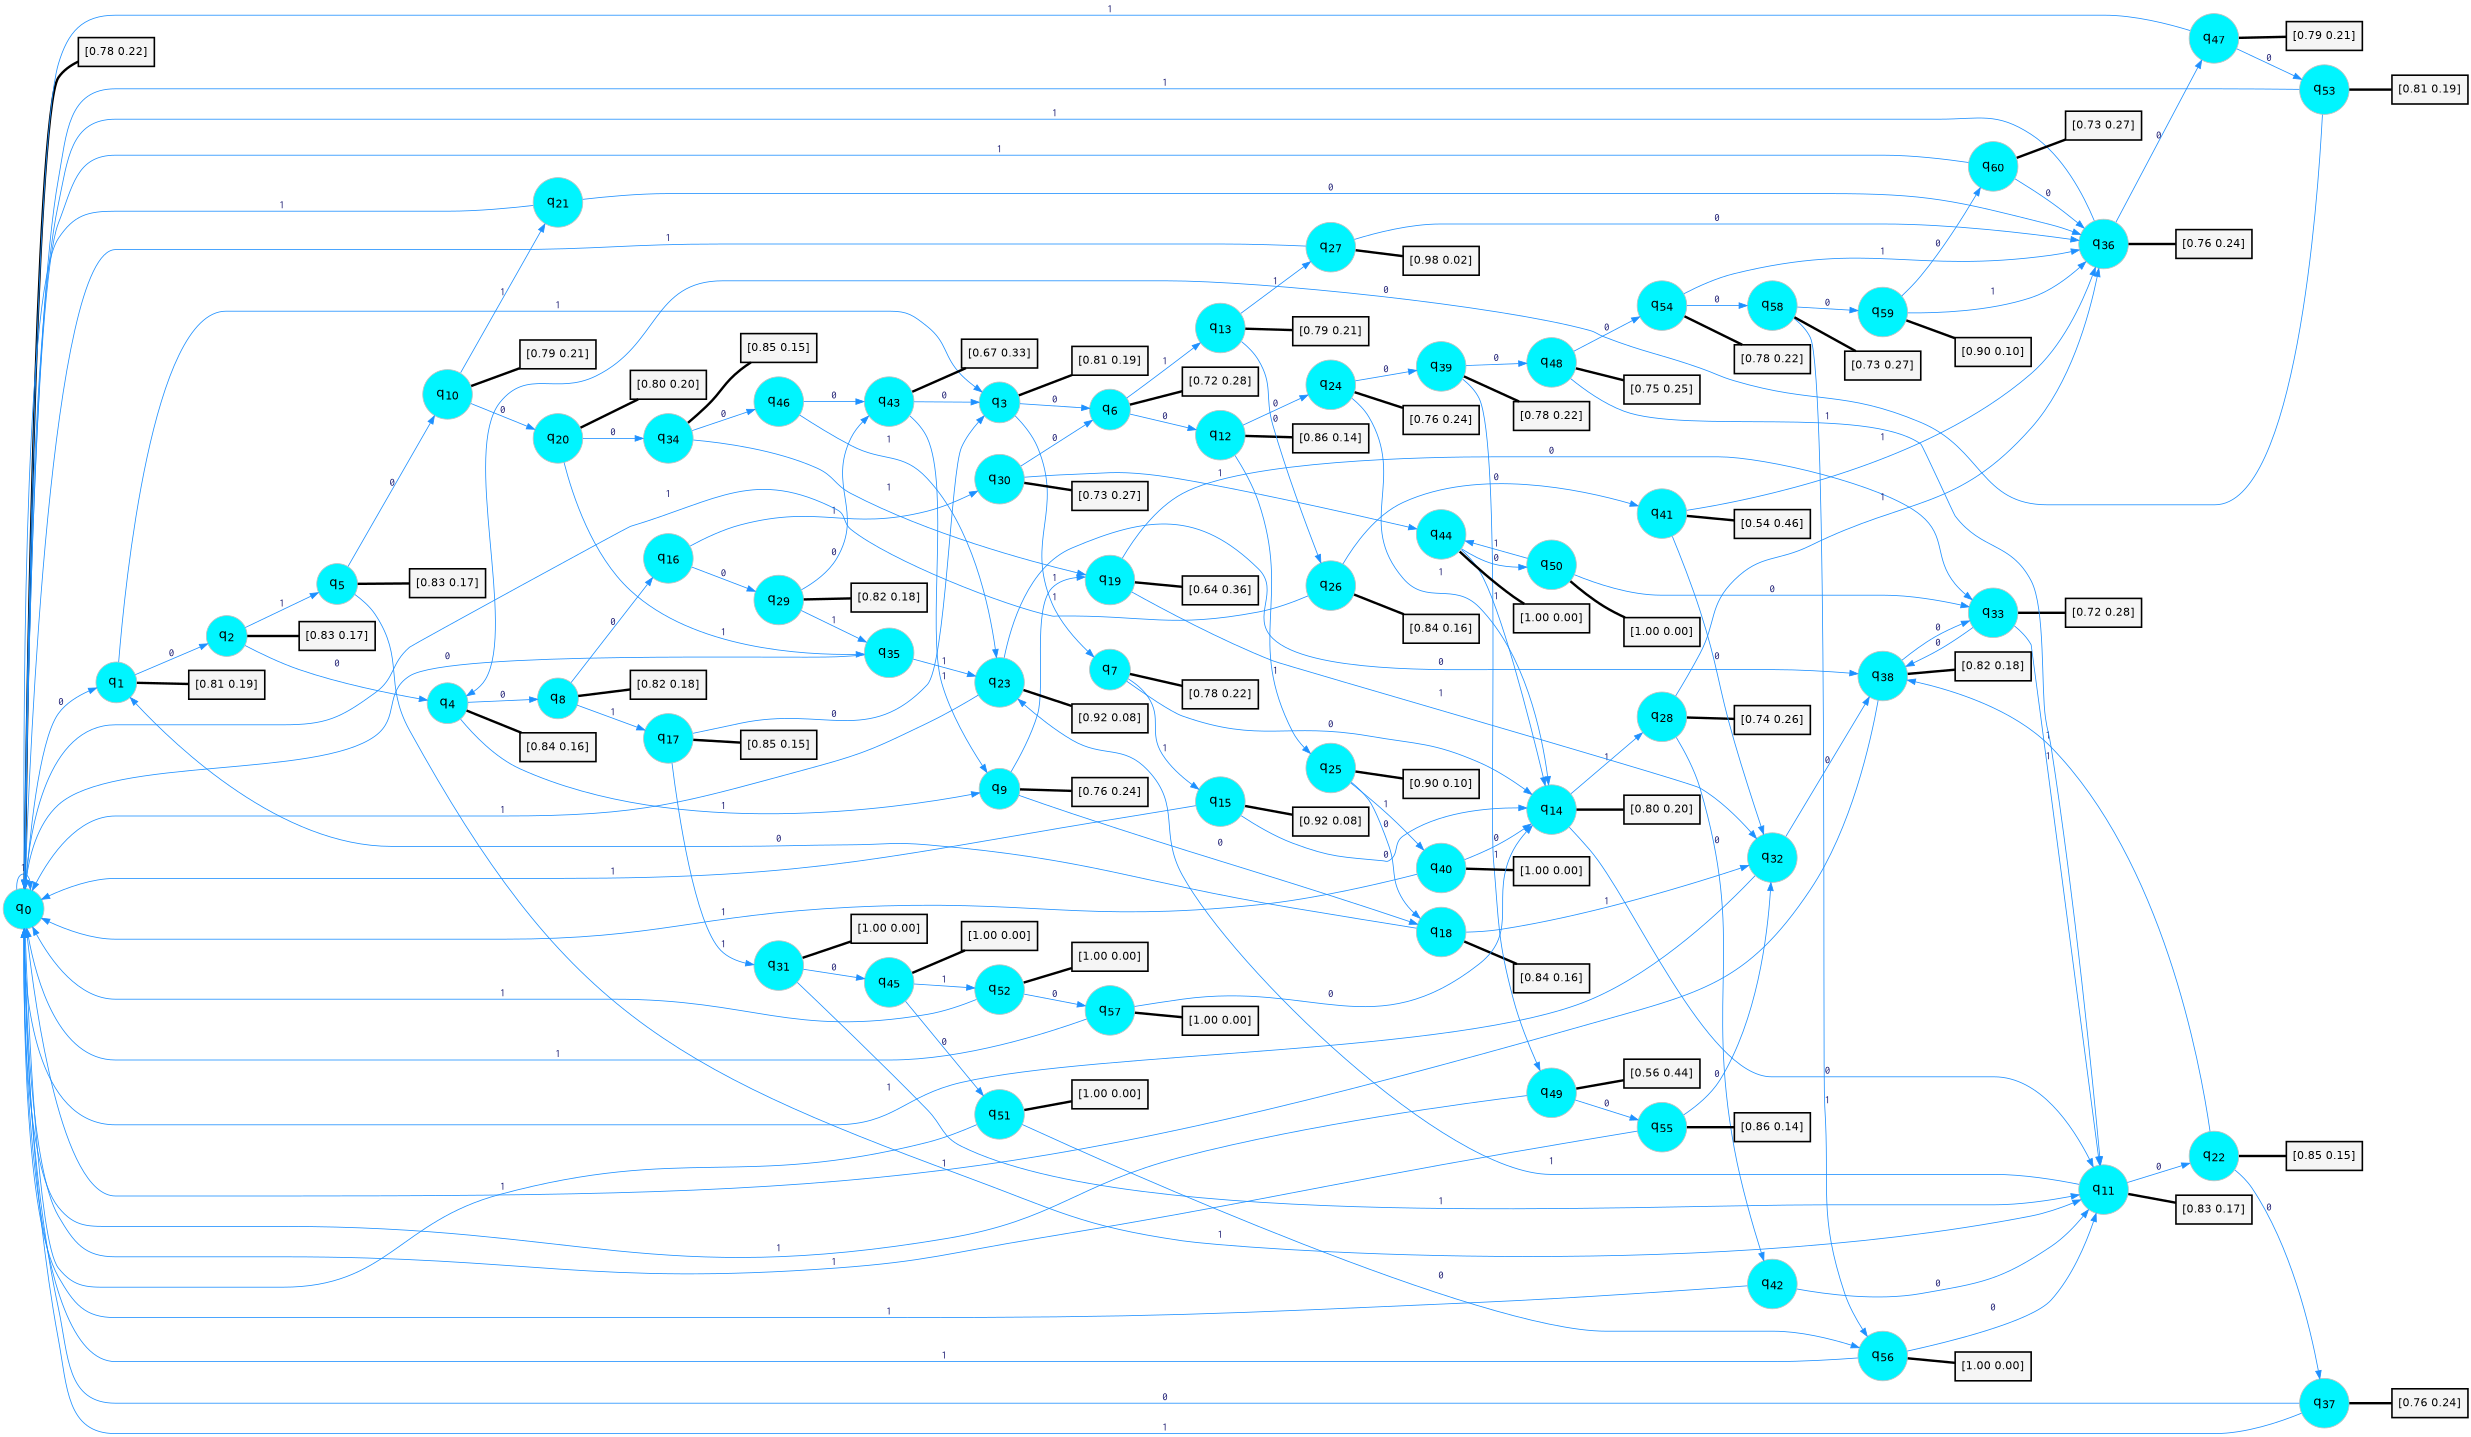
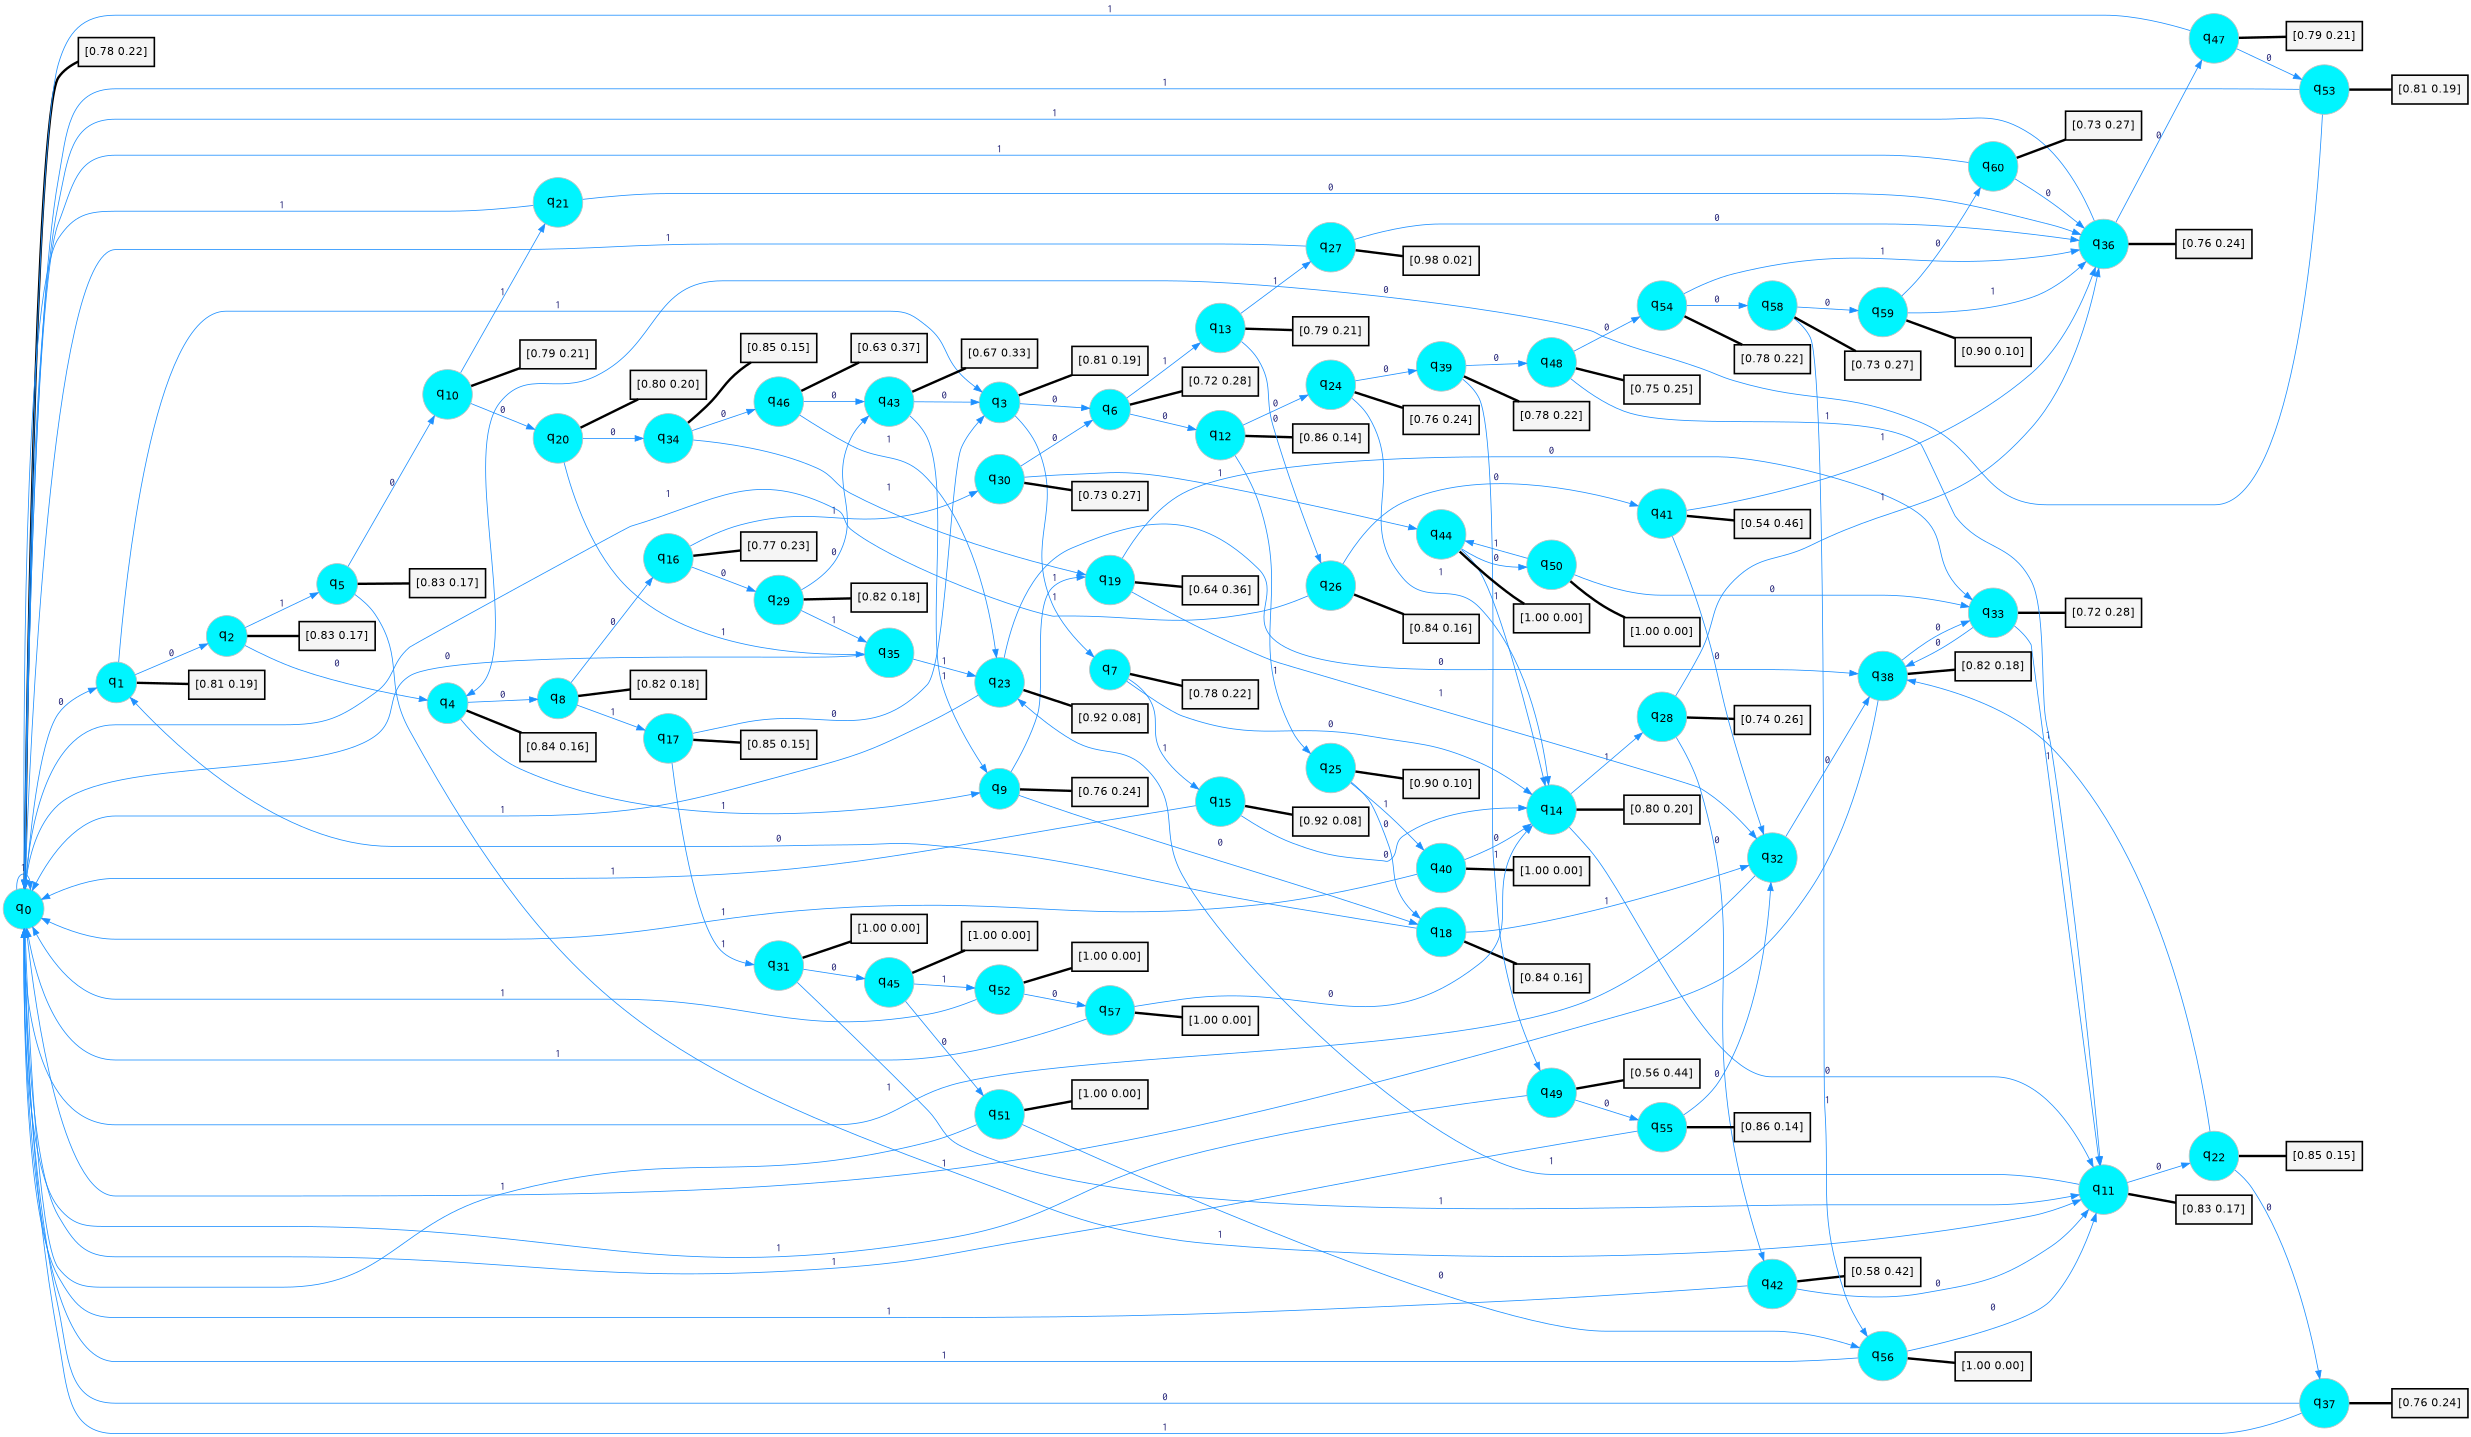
none -> (889, 348)
none -> (779, 546)
none -> (1883, 1272)
